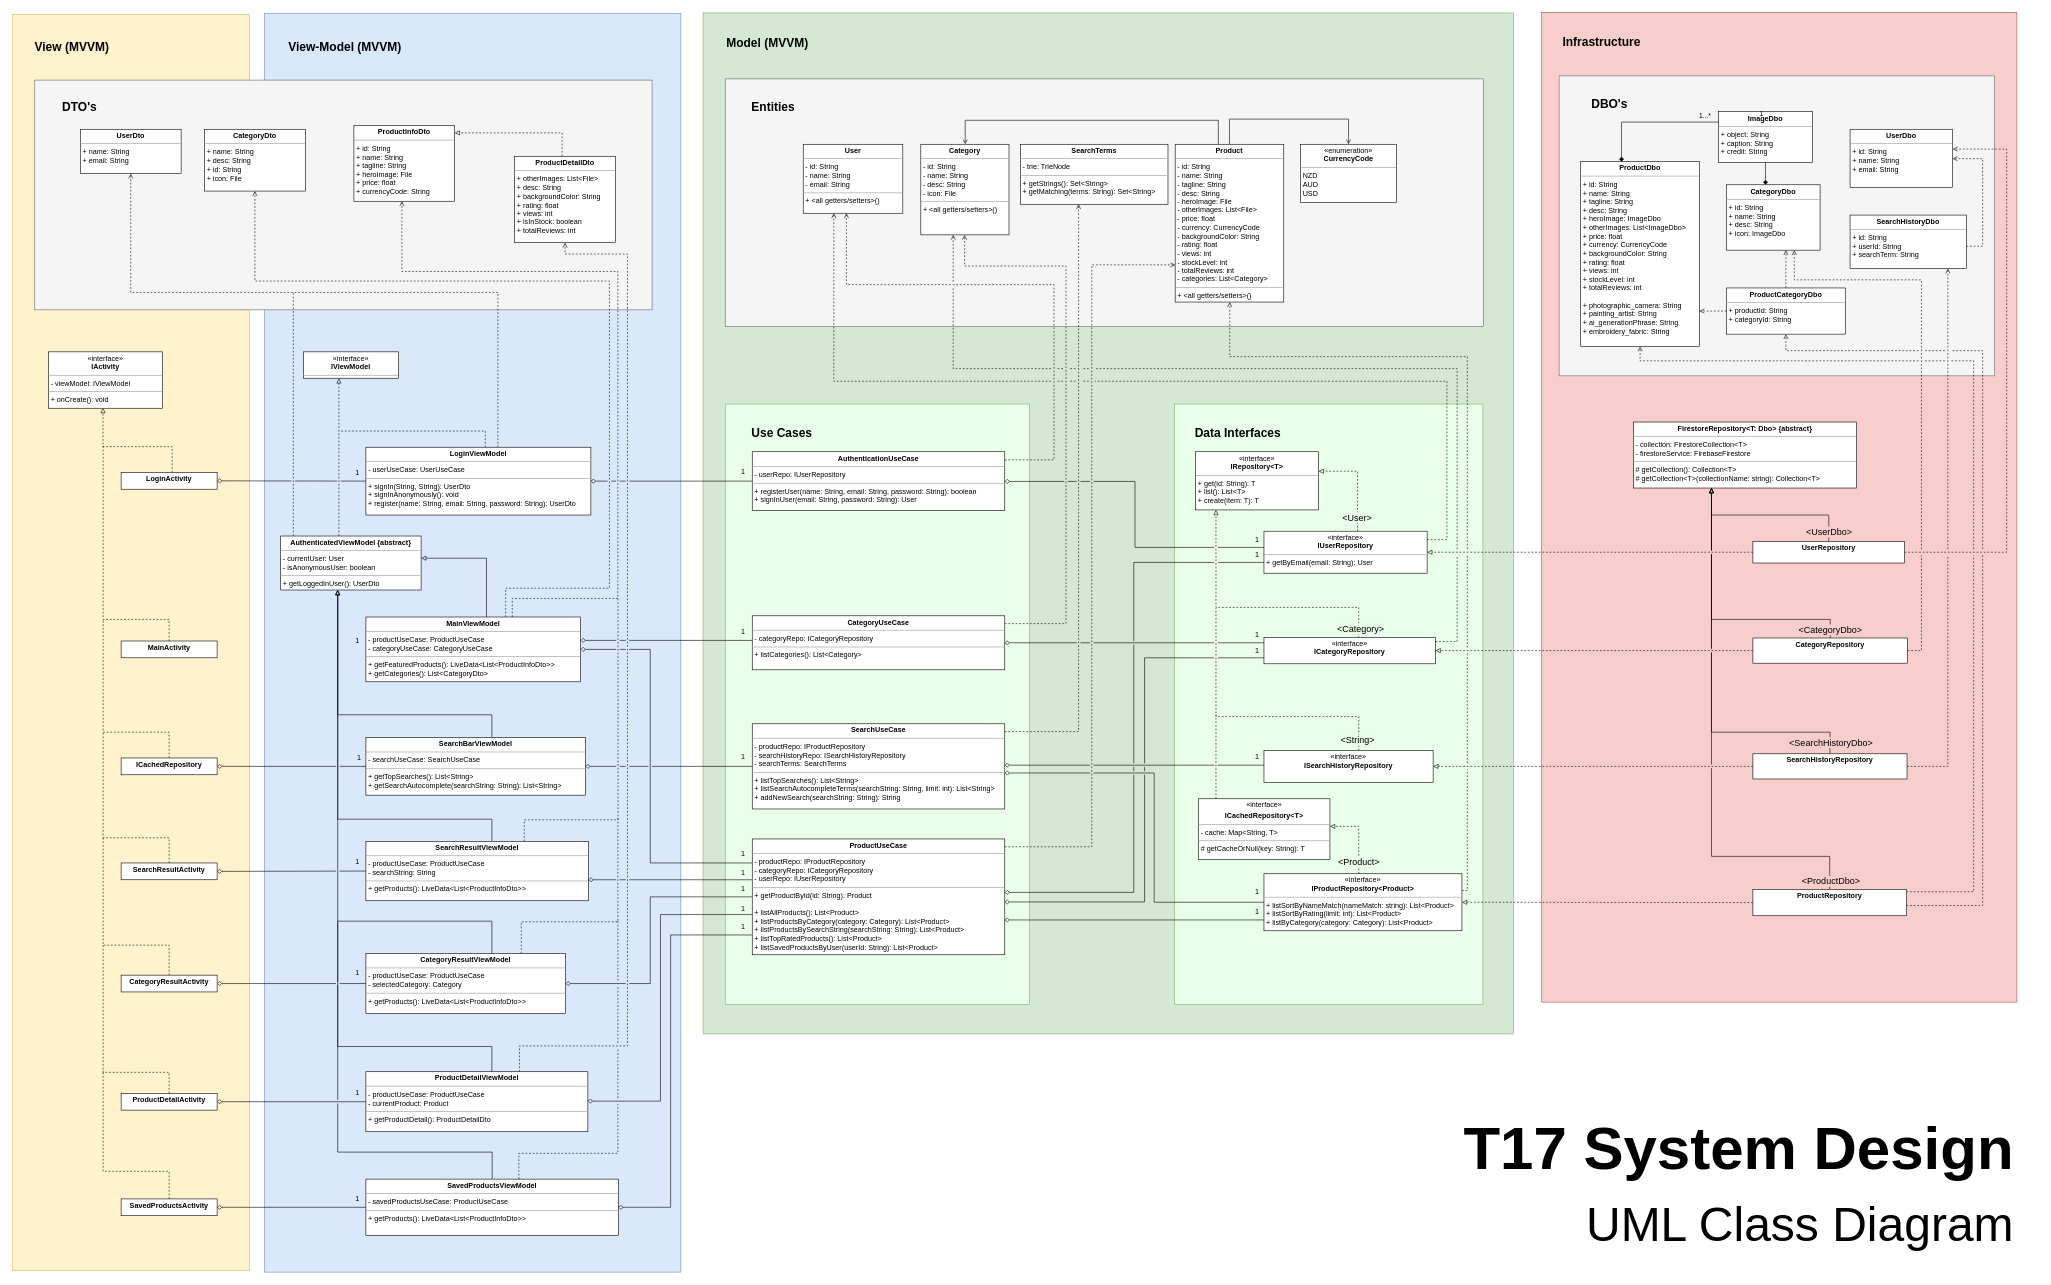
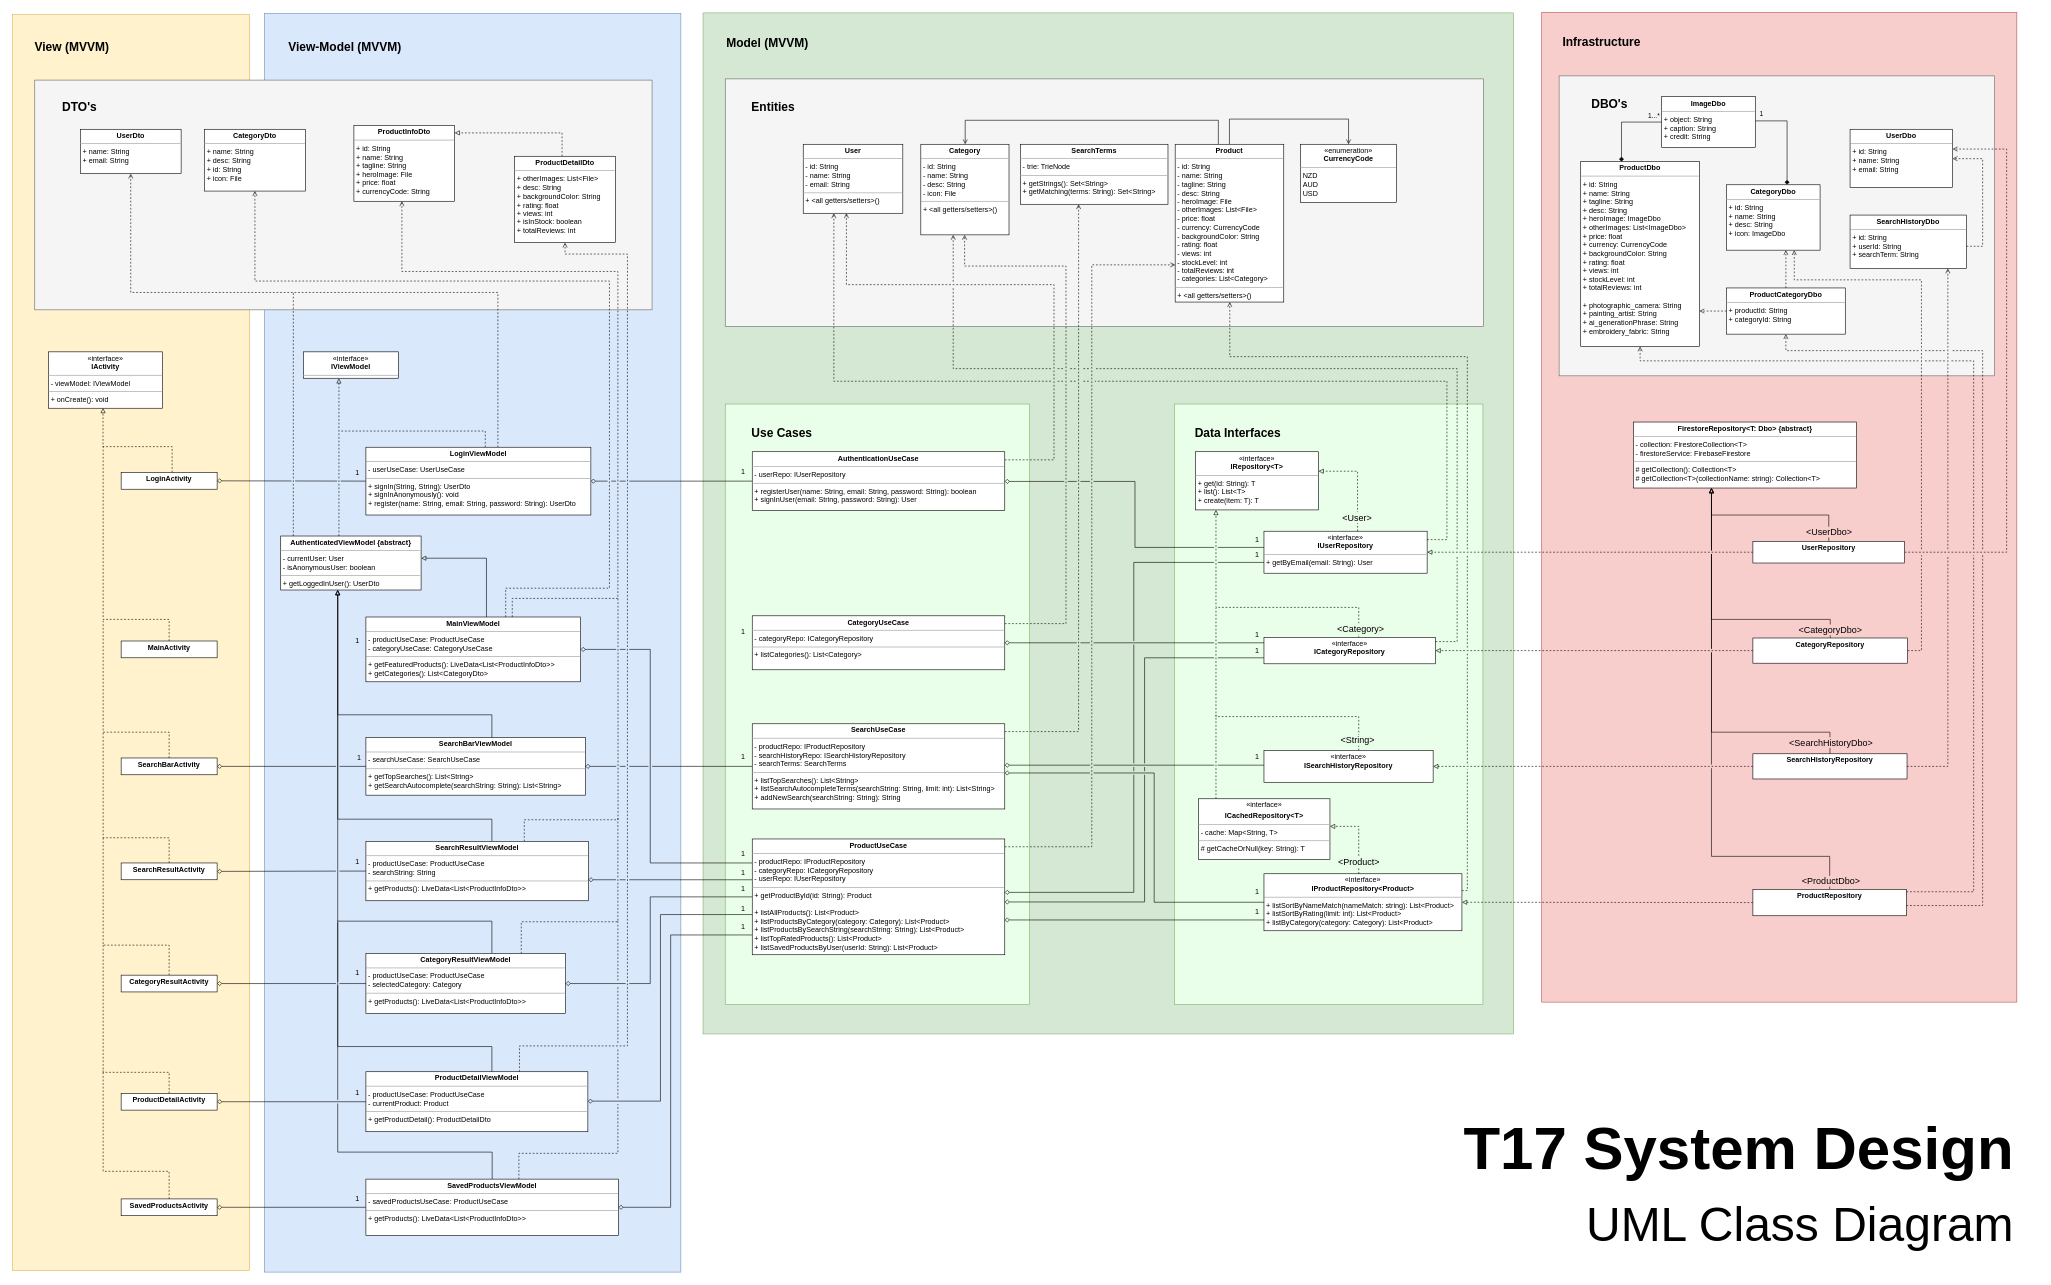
(1766, 137) -> (1709, 122)
(669, 641) -> none
(154, 758) -> (153, 758)
